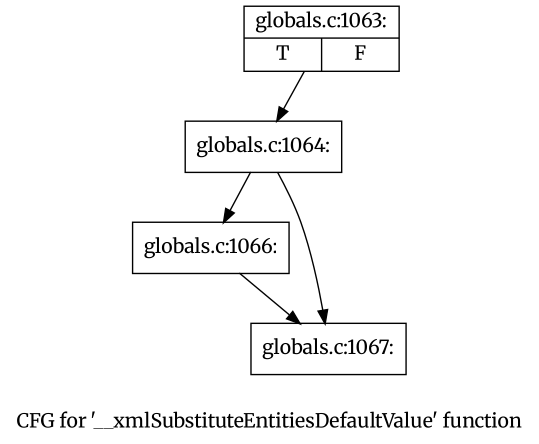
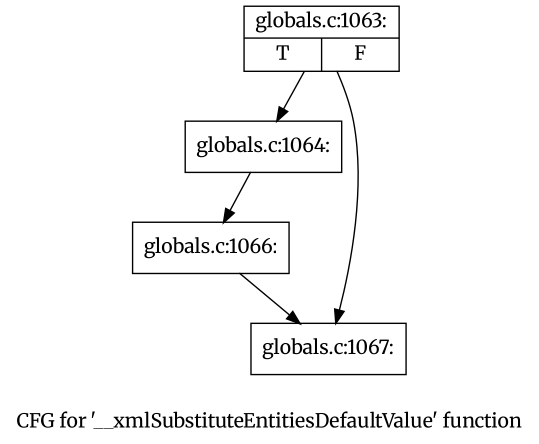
(306, 239) -> (358, 190)
